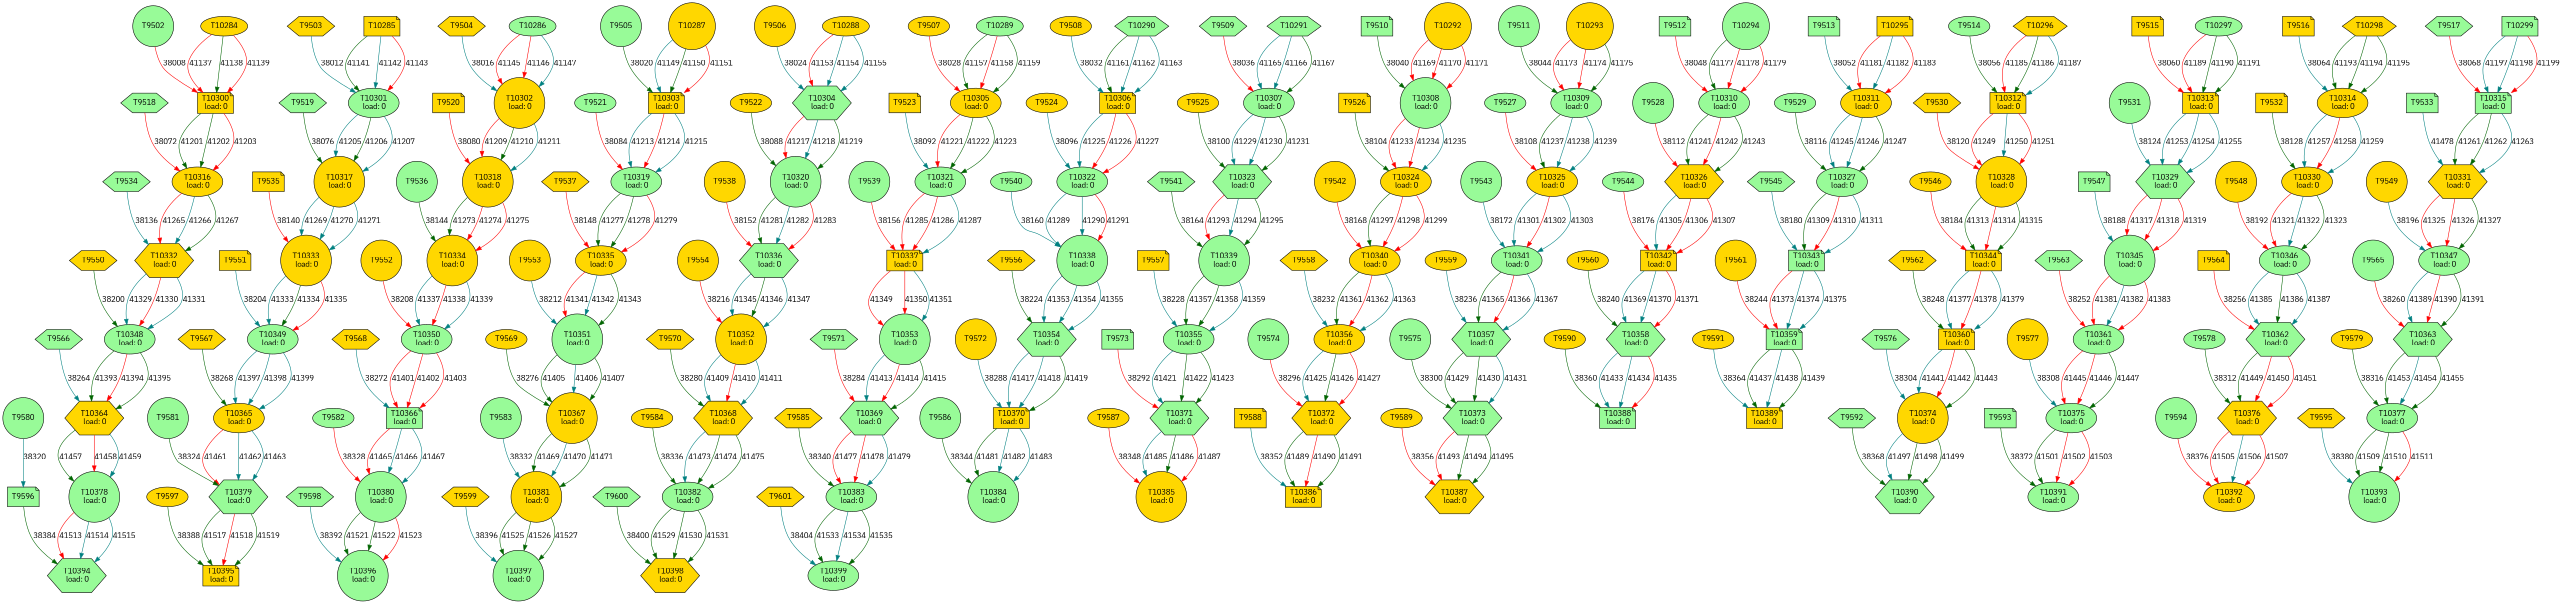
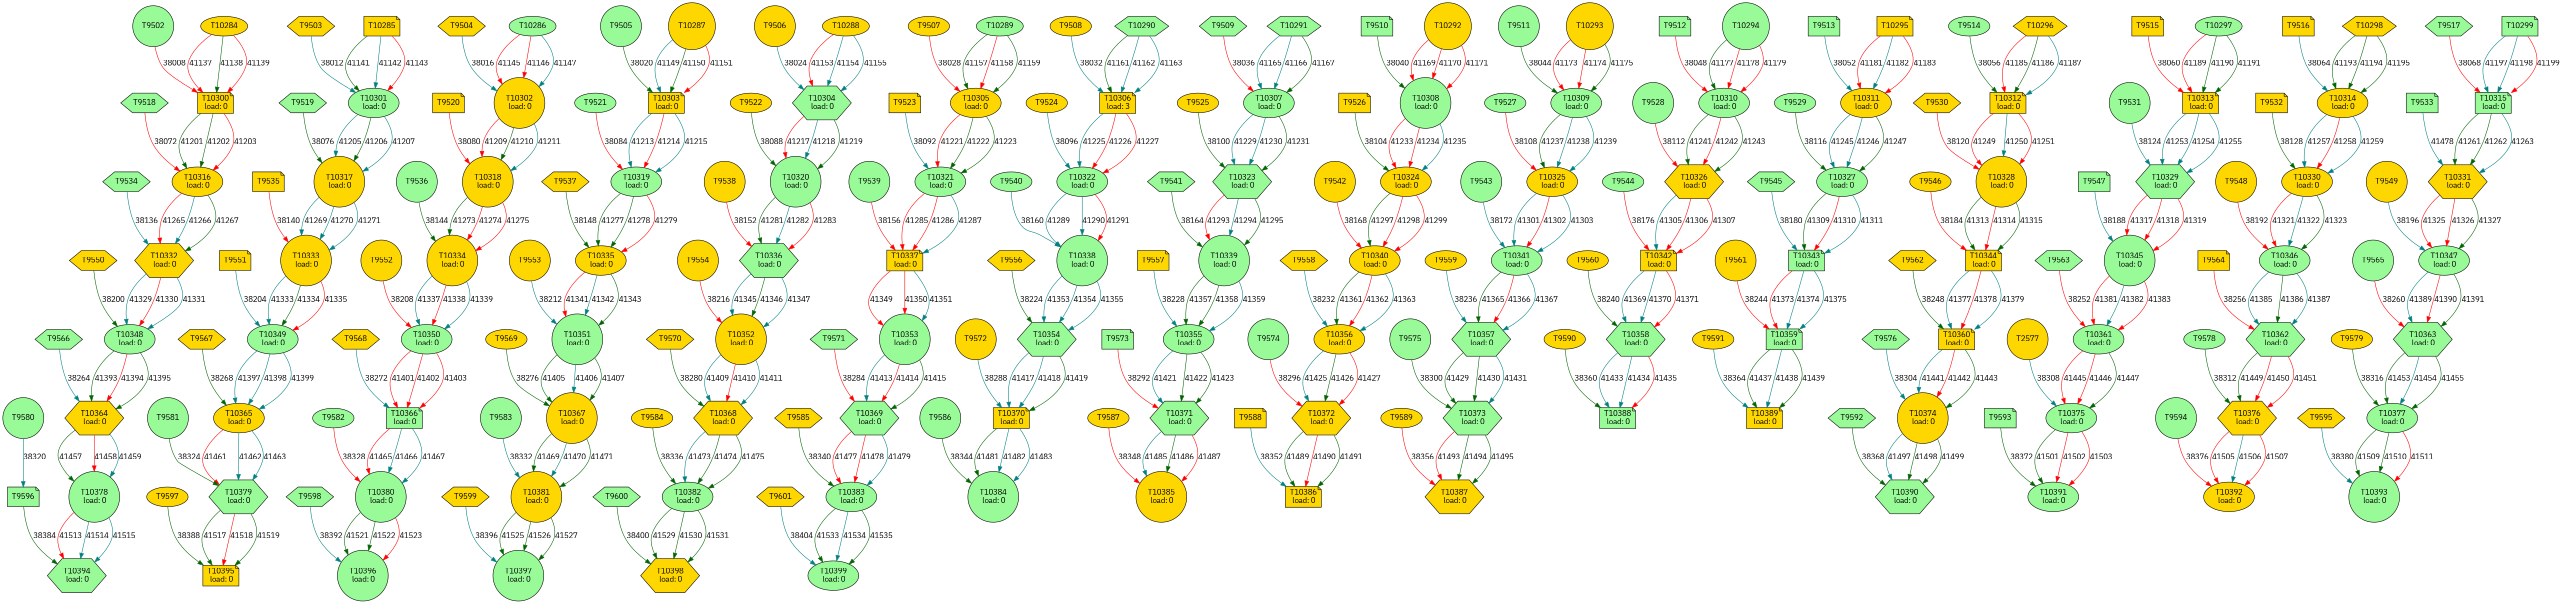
(1118, 103) -> (1118, 103)
(572, 219) -> (572, 219)
(2028, 339) -> (2028, 339)
